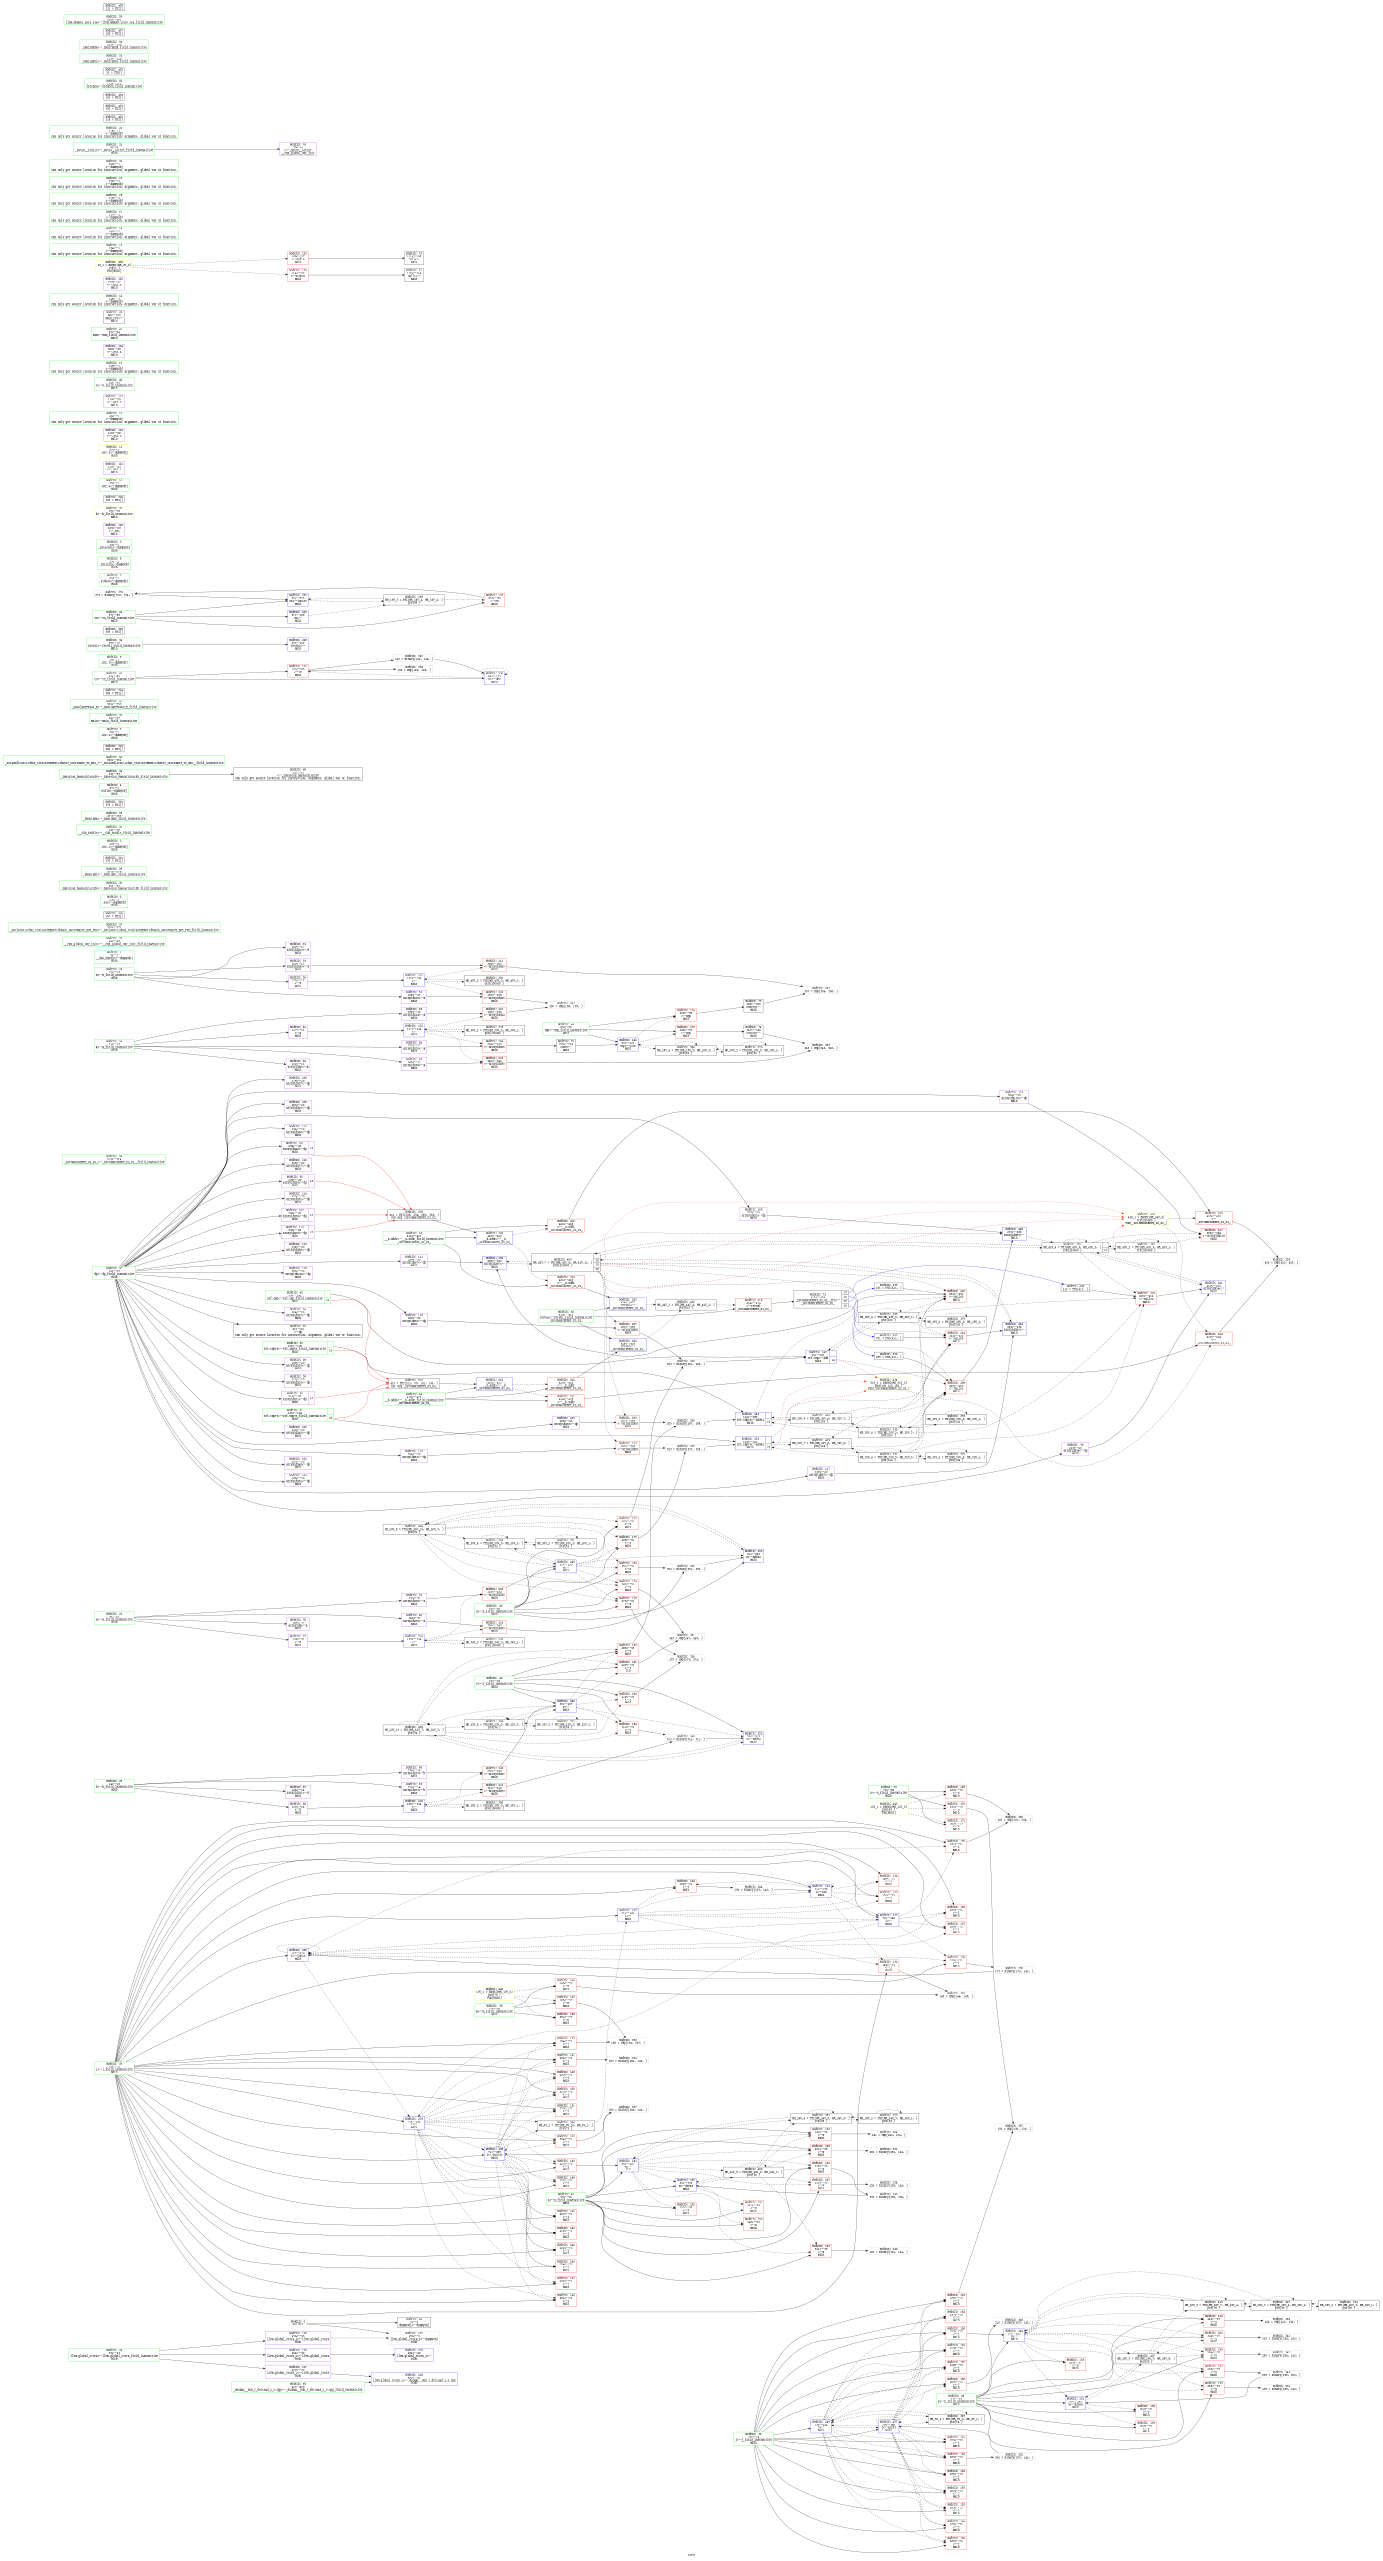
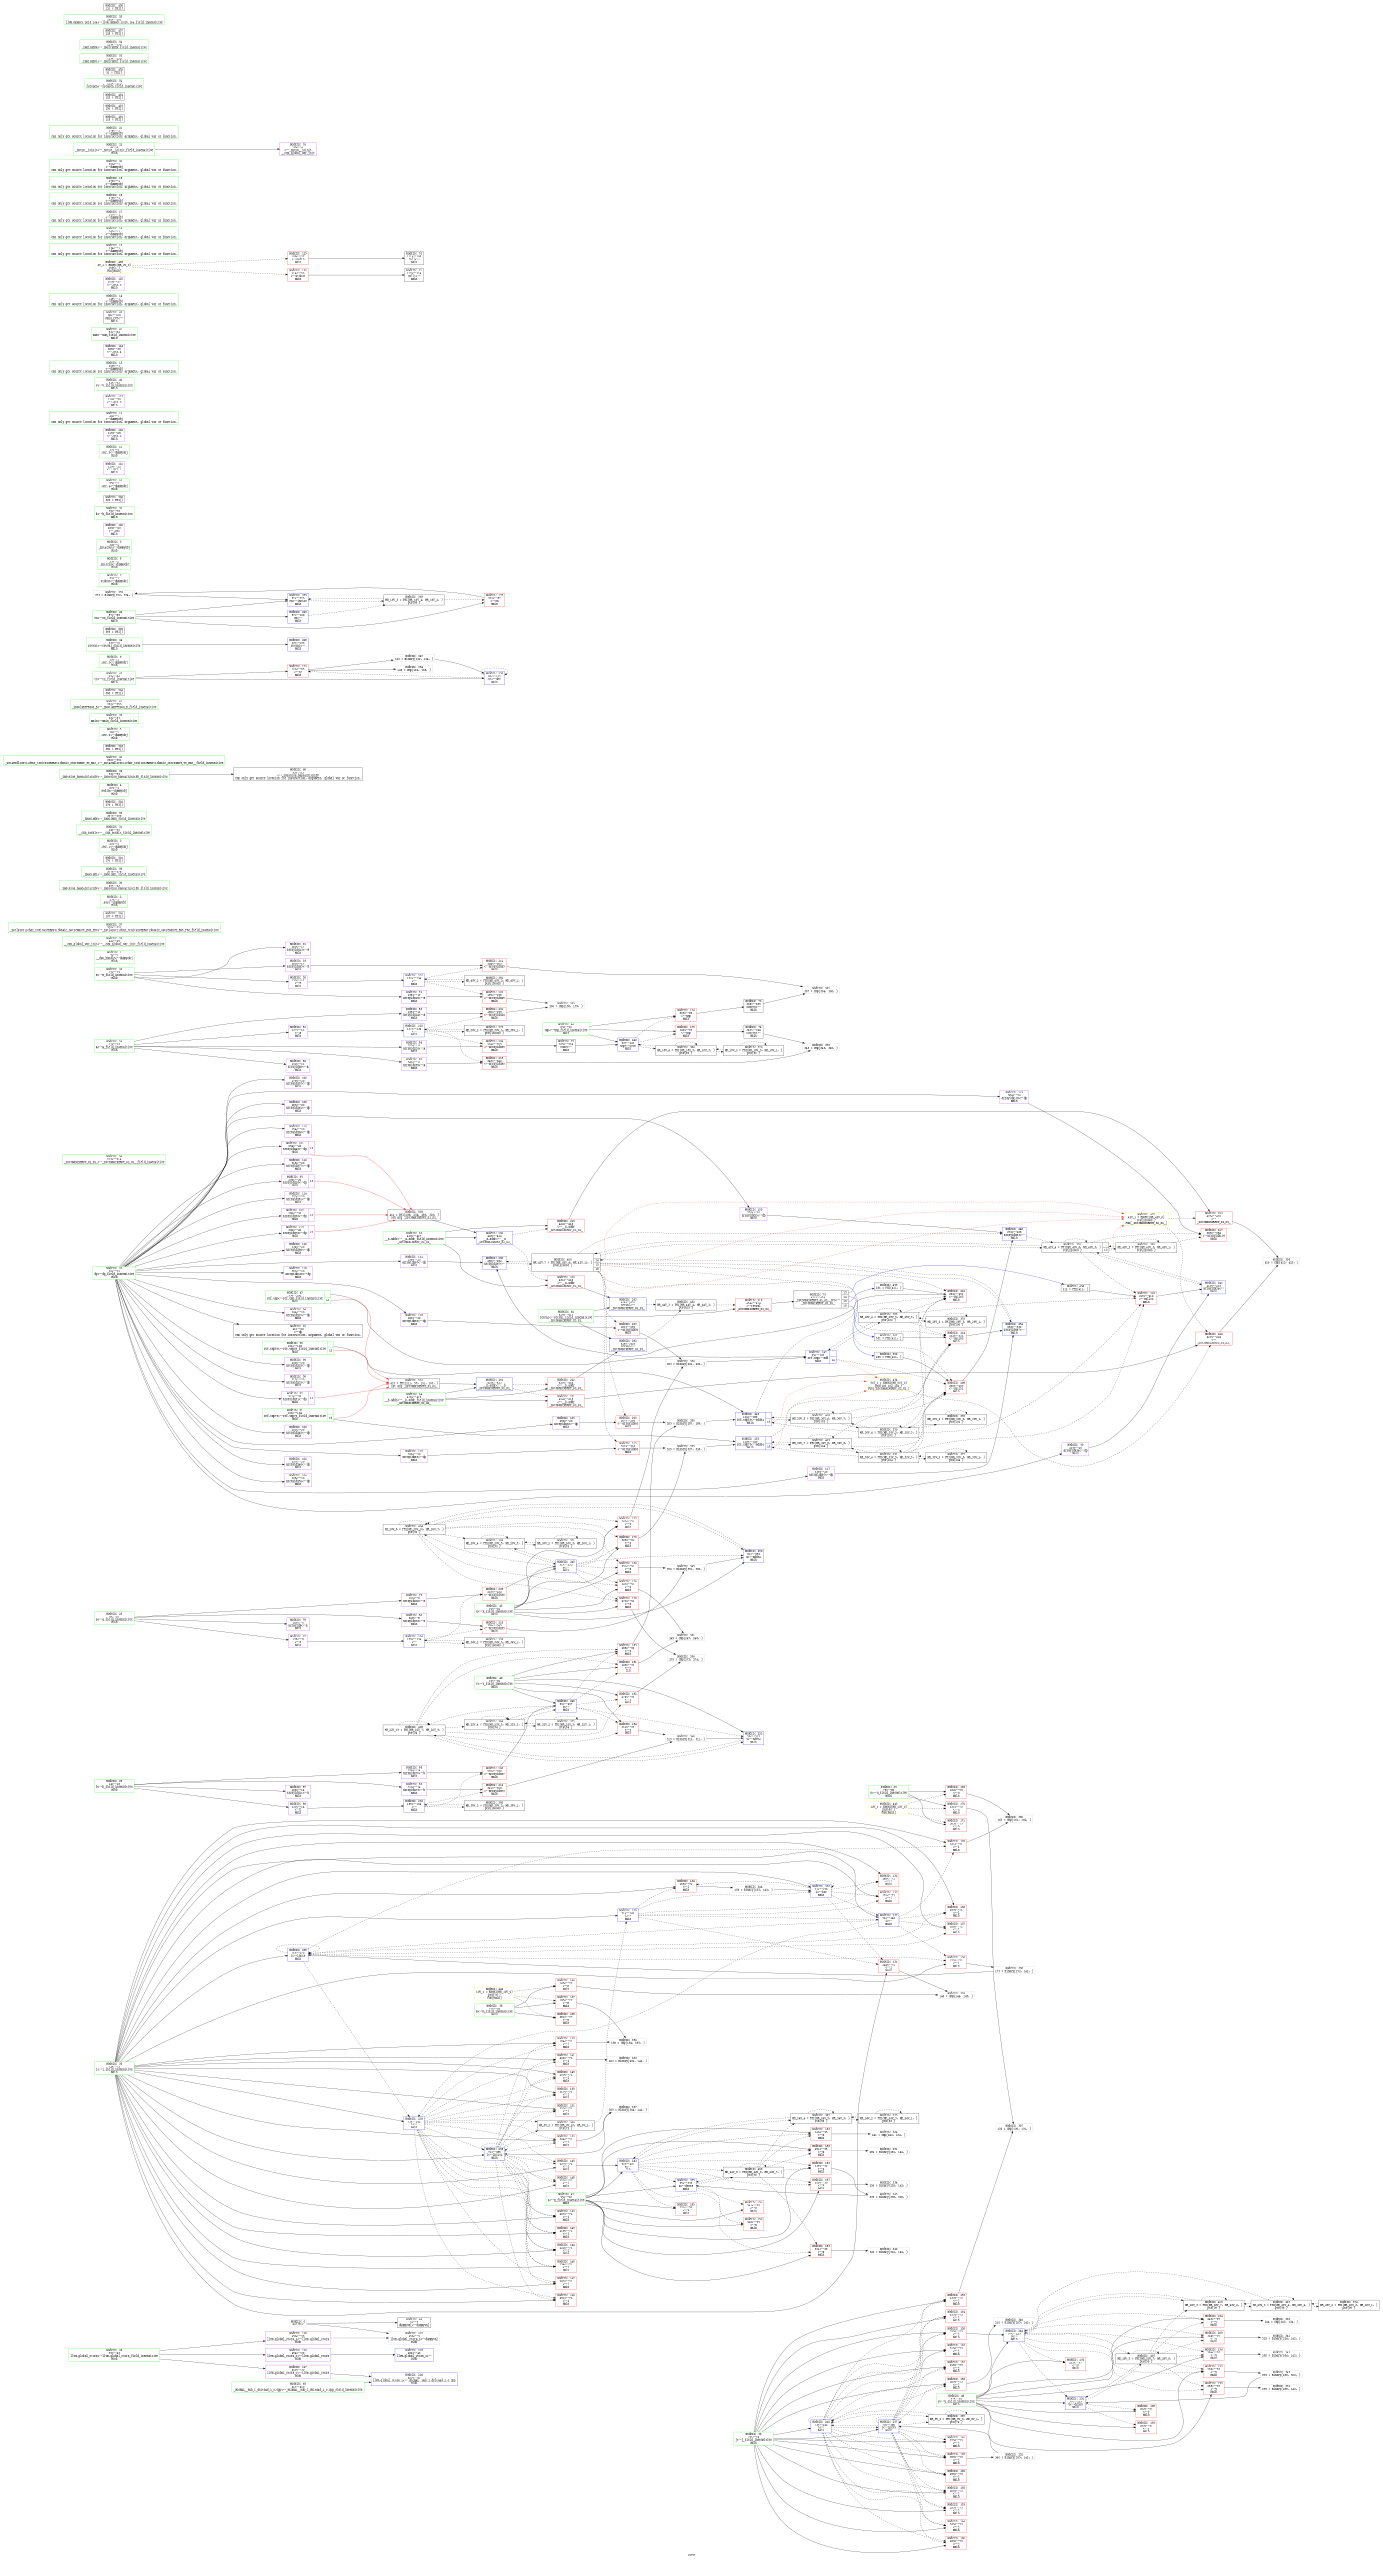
(114, 452) -> (114, 452)
(114, 513) -> (114, 513)
